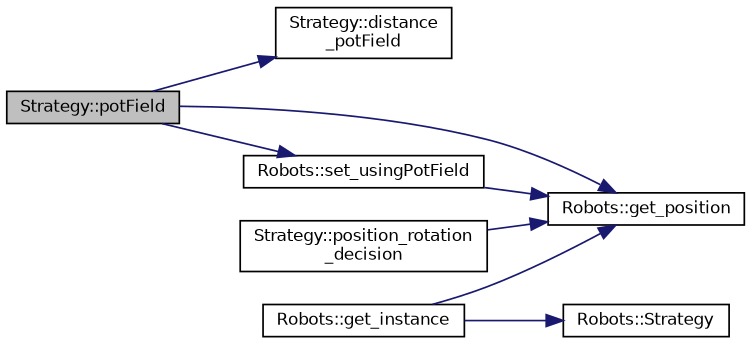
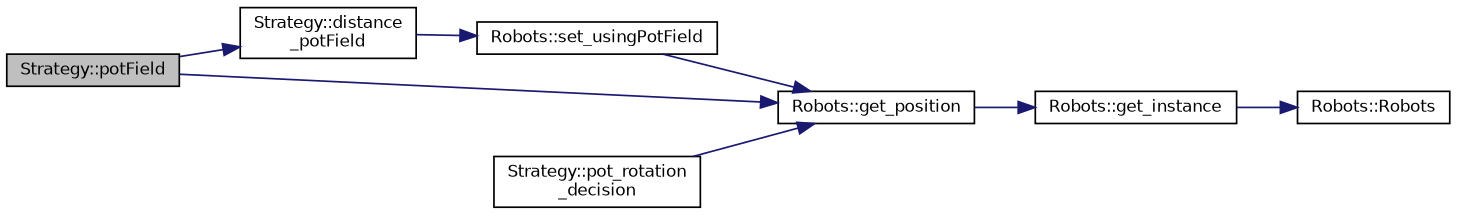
(220, 138) -> (438, 35)
(364, 246) -> (597, 182)
(519, 274) -> (996, 107)
(646, 321) -> (1374, 107)
